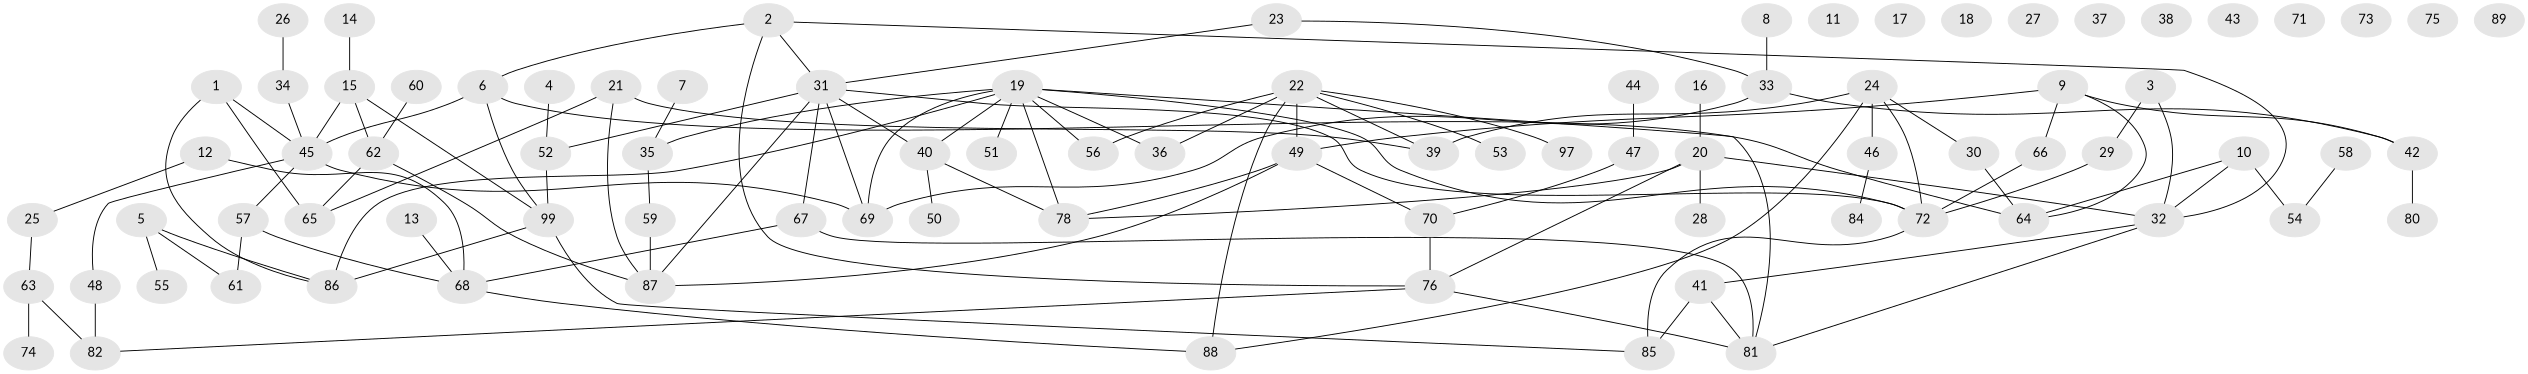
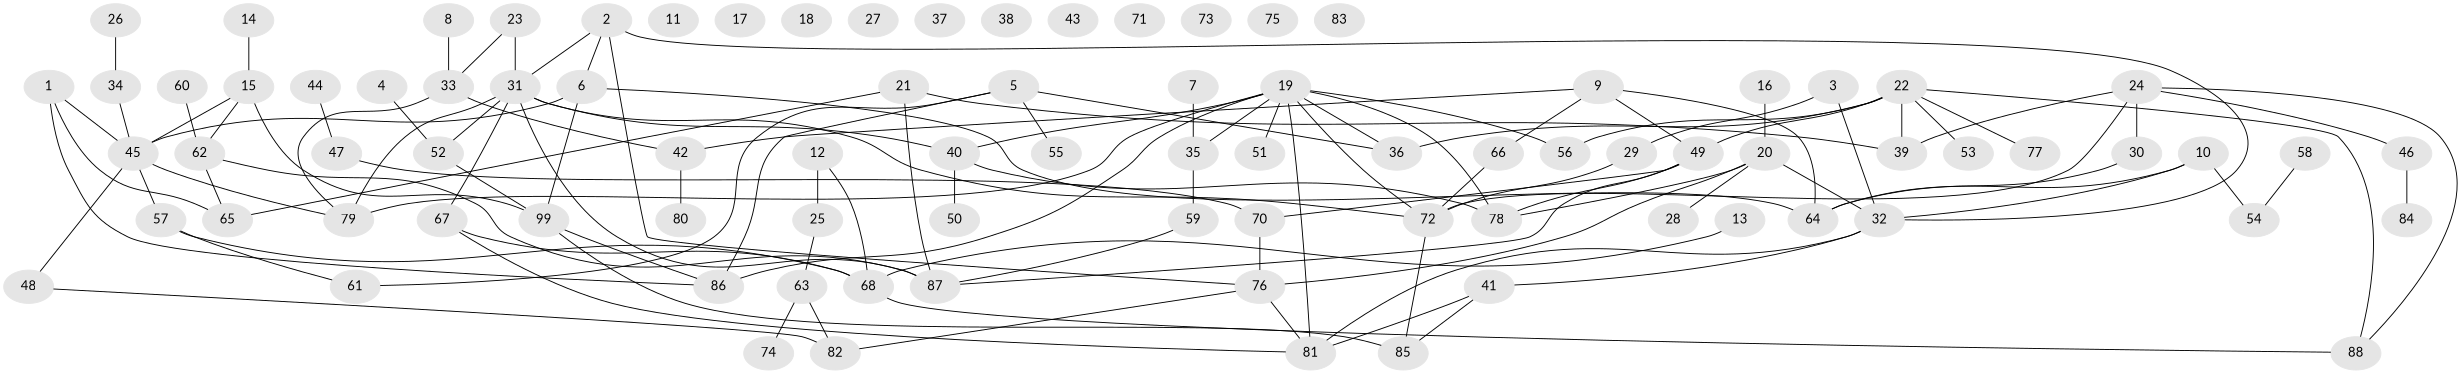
(2499, 20) -> (1339, 20)
none -> (1138, 109)
(1567, 154) -> (2035, 154)
(868, 220) -> (349, 220)
